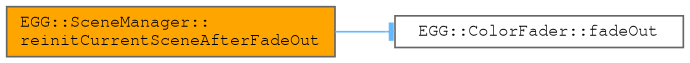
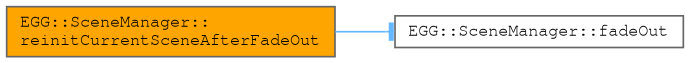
(539, 32) -> (539, 32)
